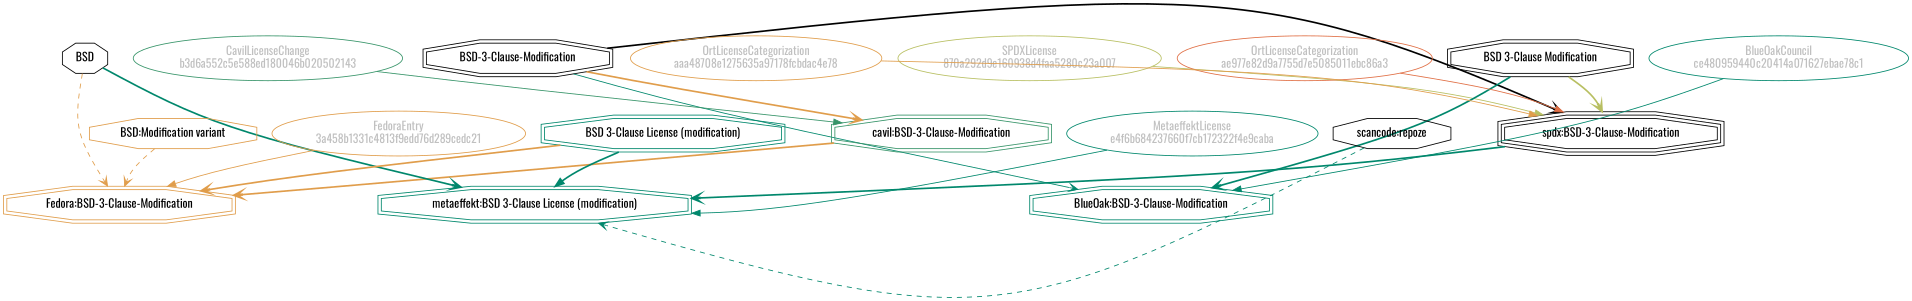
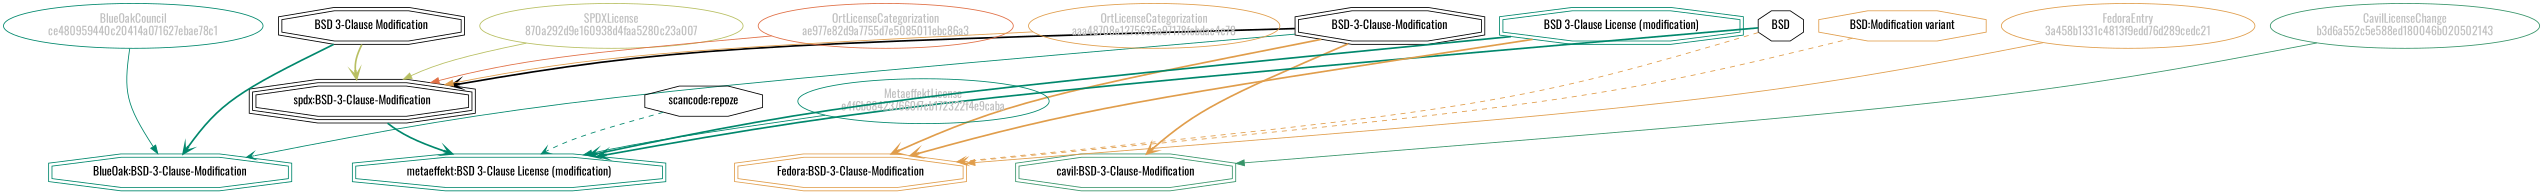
(538, 169) -> (1043, 99)
(578, 171) -> (1052, 83)
